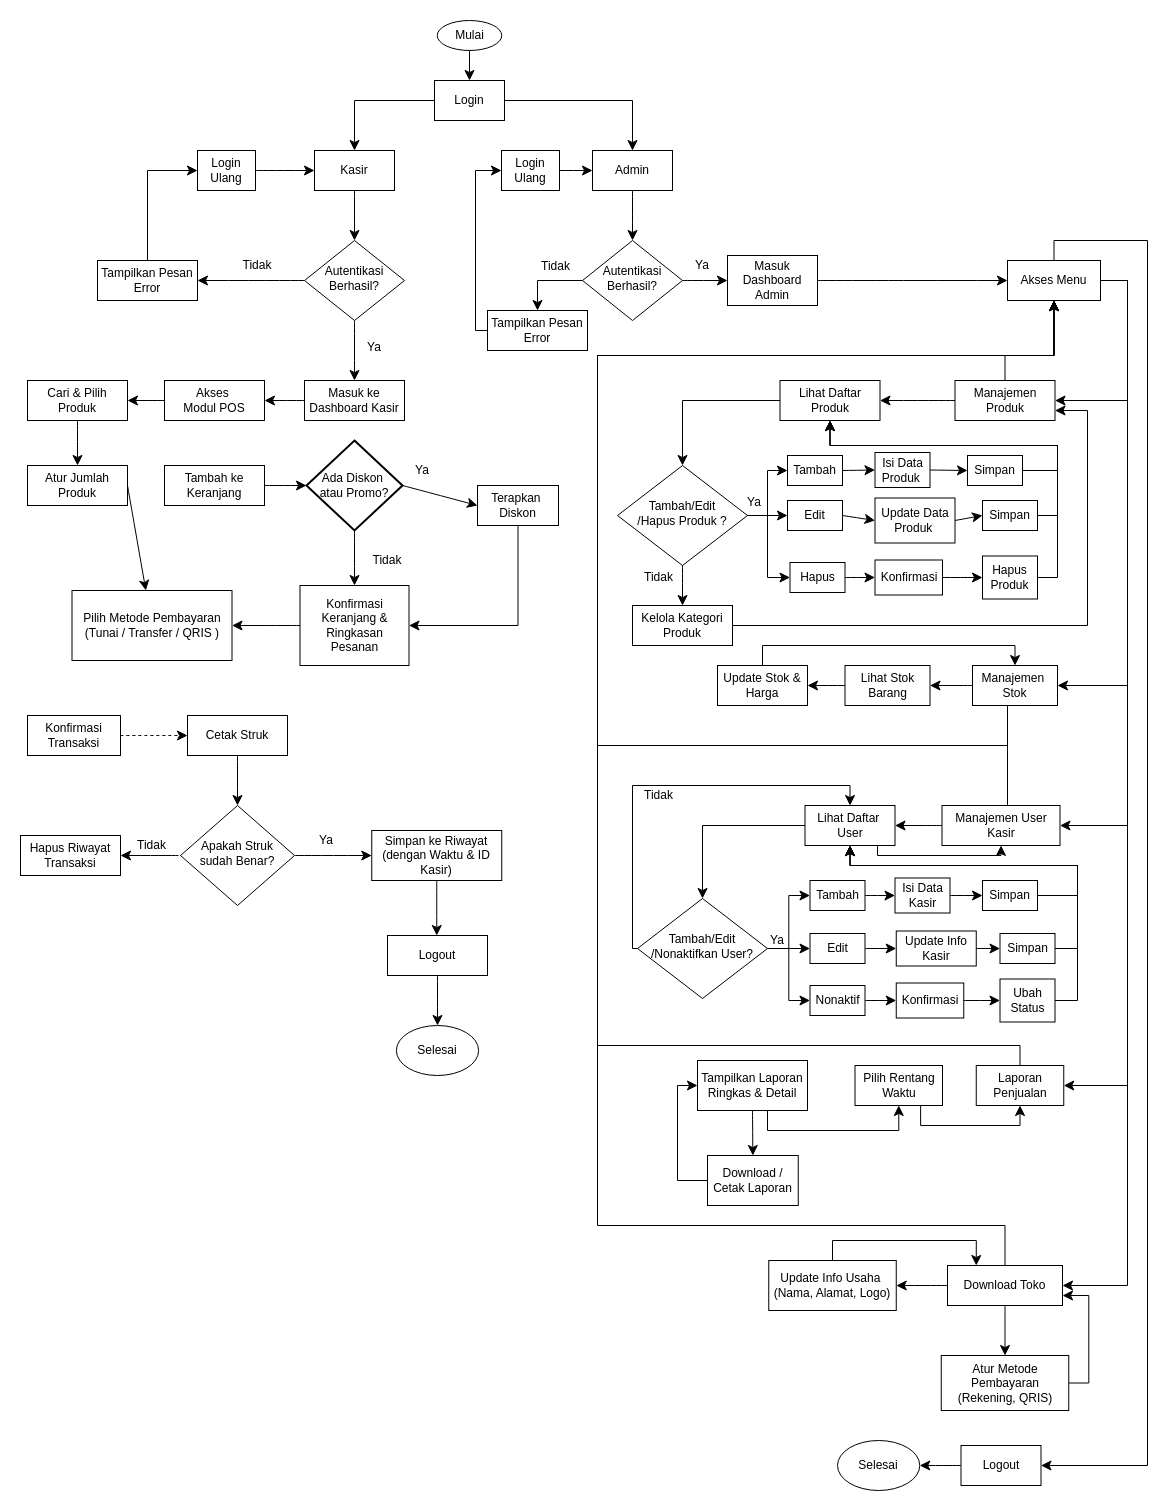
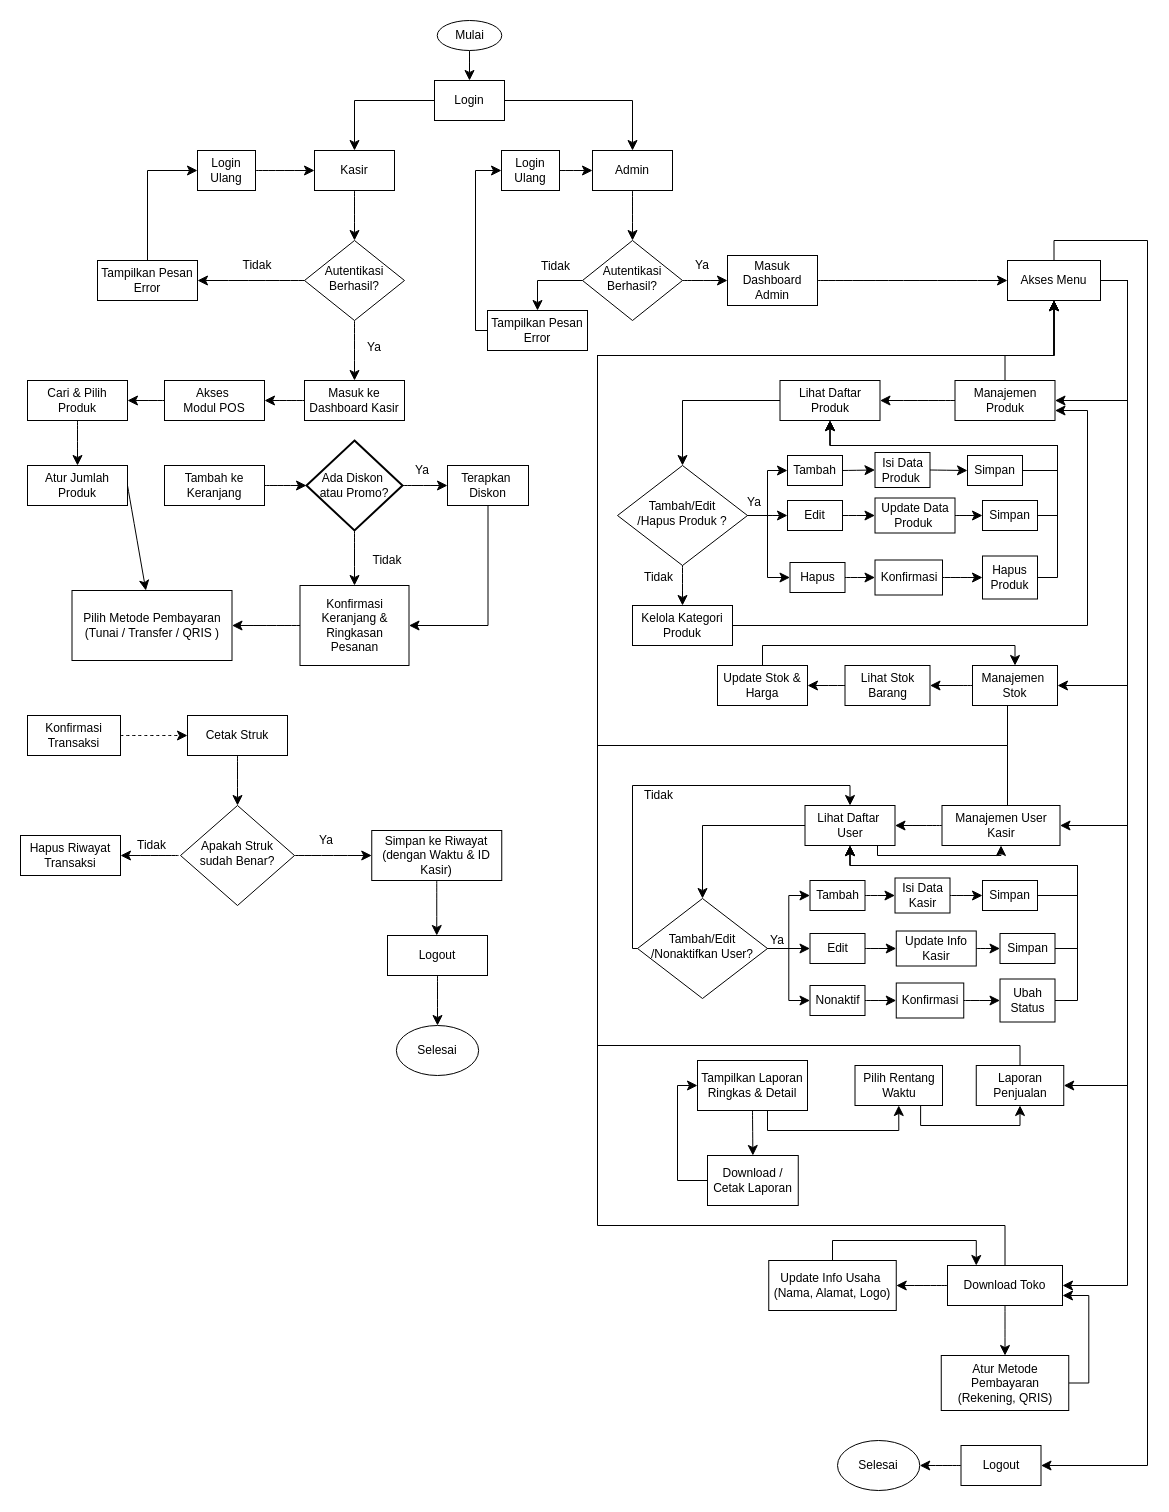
(518, 506) -> (488, 486)
(915, 521) -> (915, 516)
